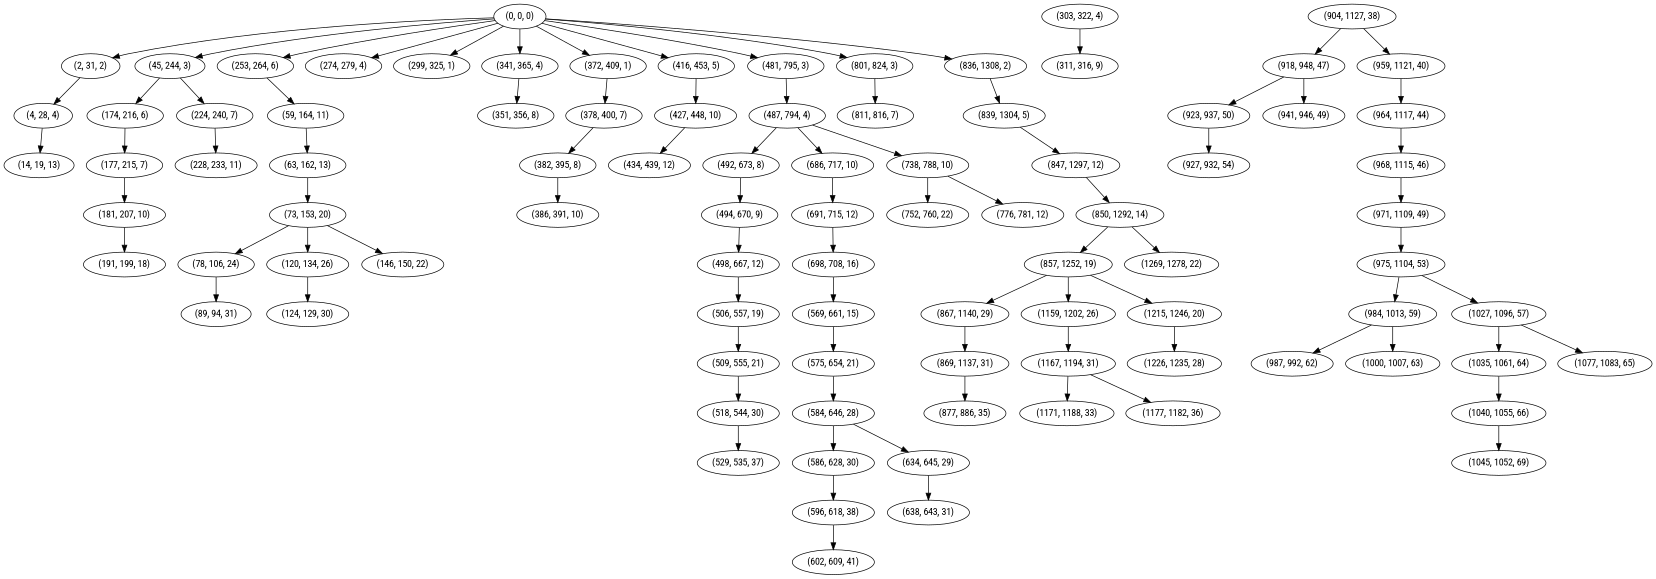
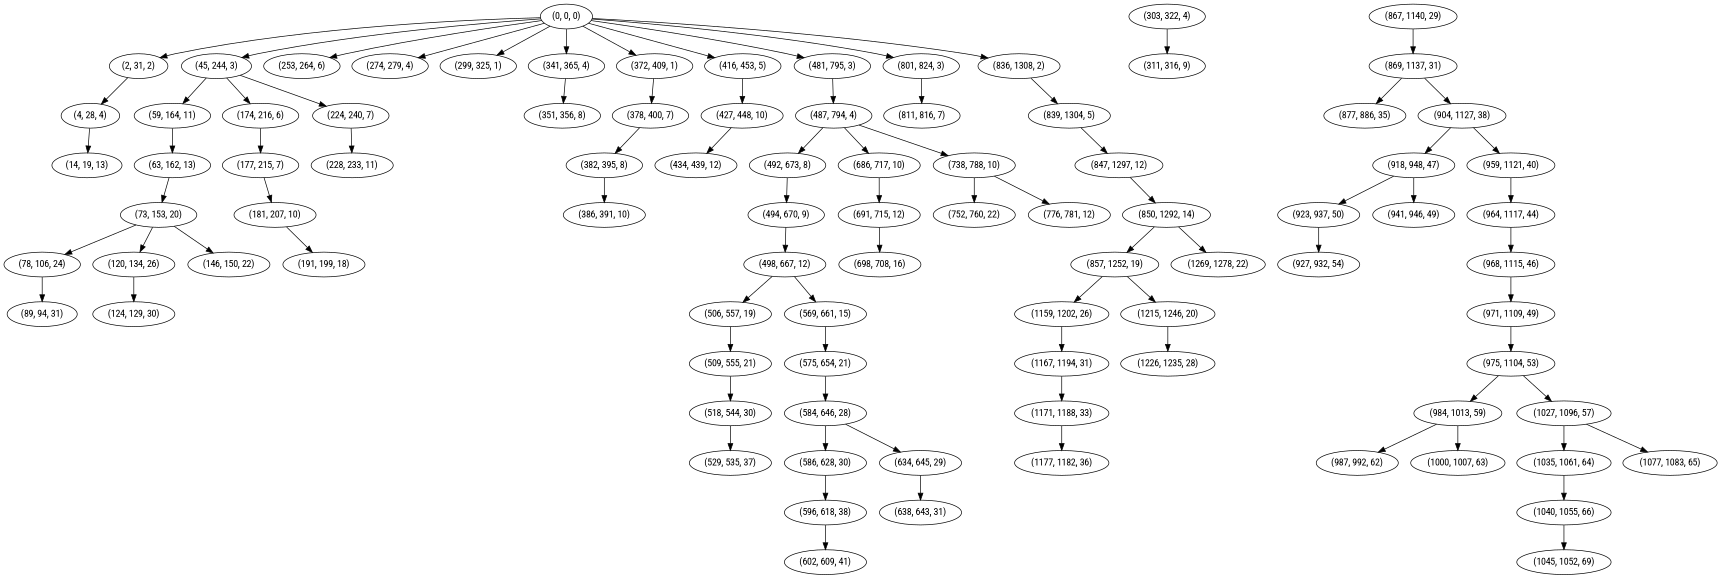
(278, 89) -> (197, 88)
none -> (1435, 89)
(833, 286) -> (803, 287)
(1020, 288) -> none
(1117, 387) -> (1062, 435)
